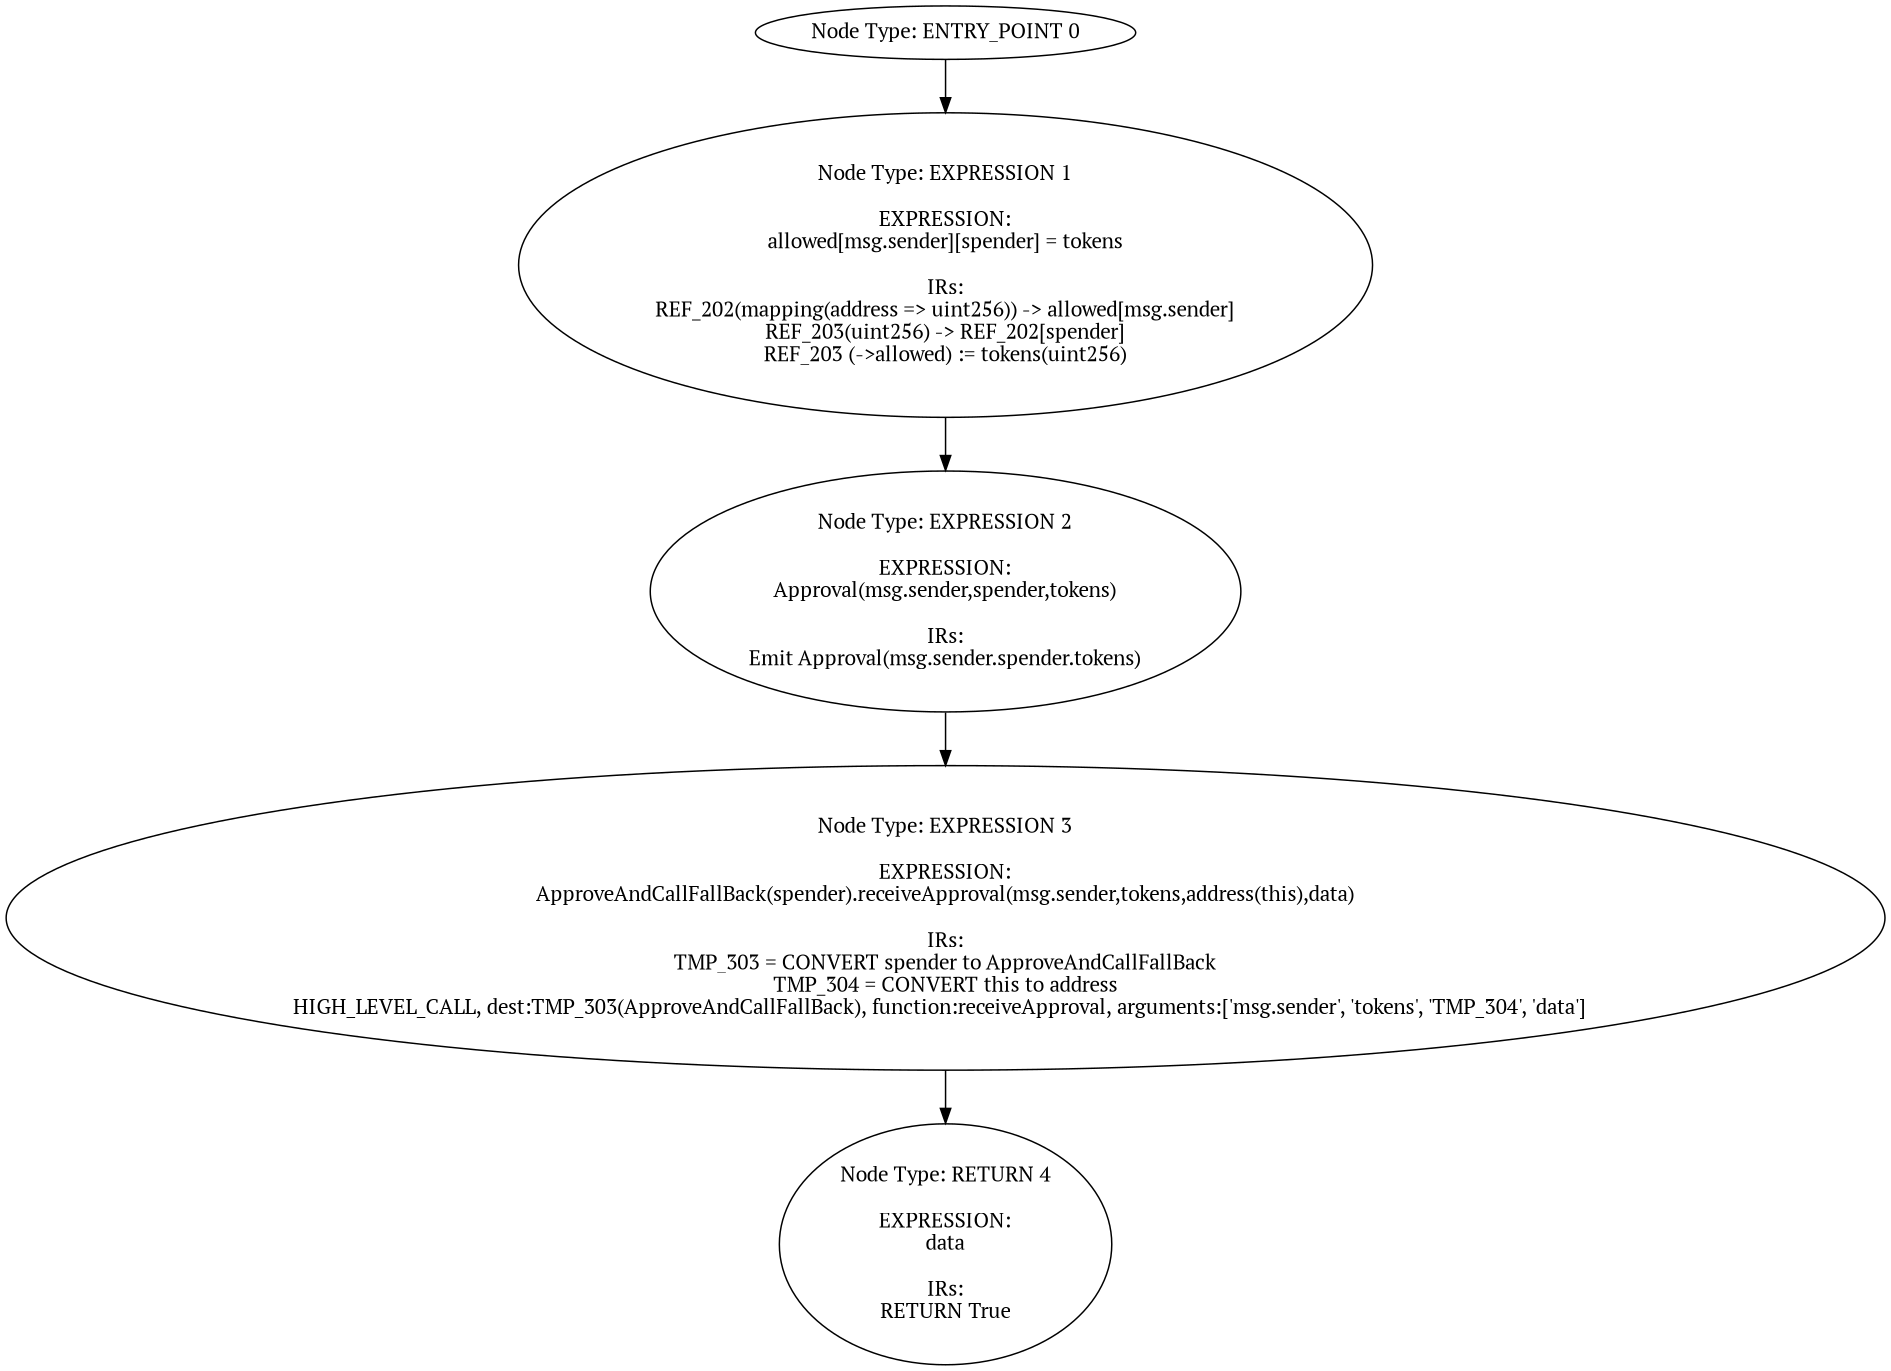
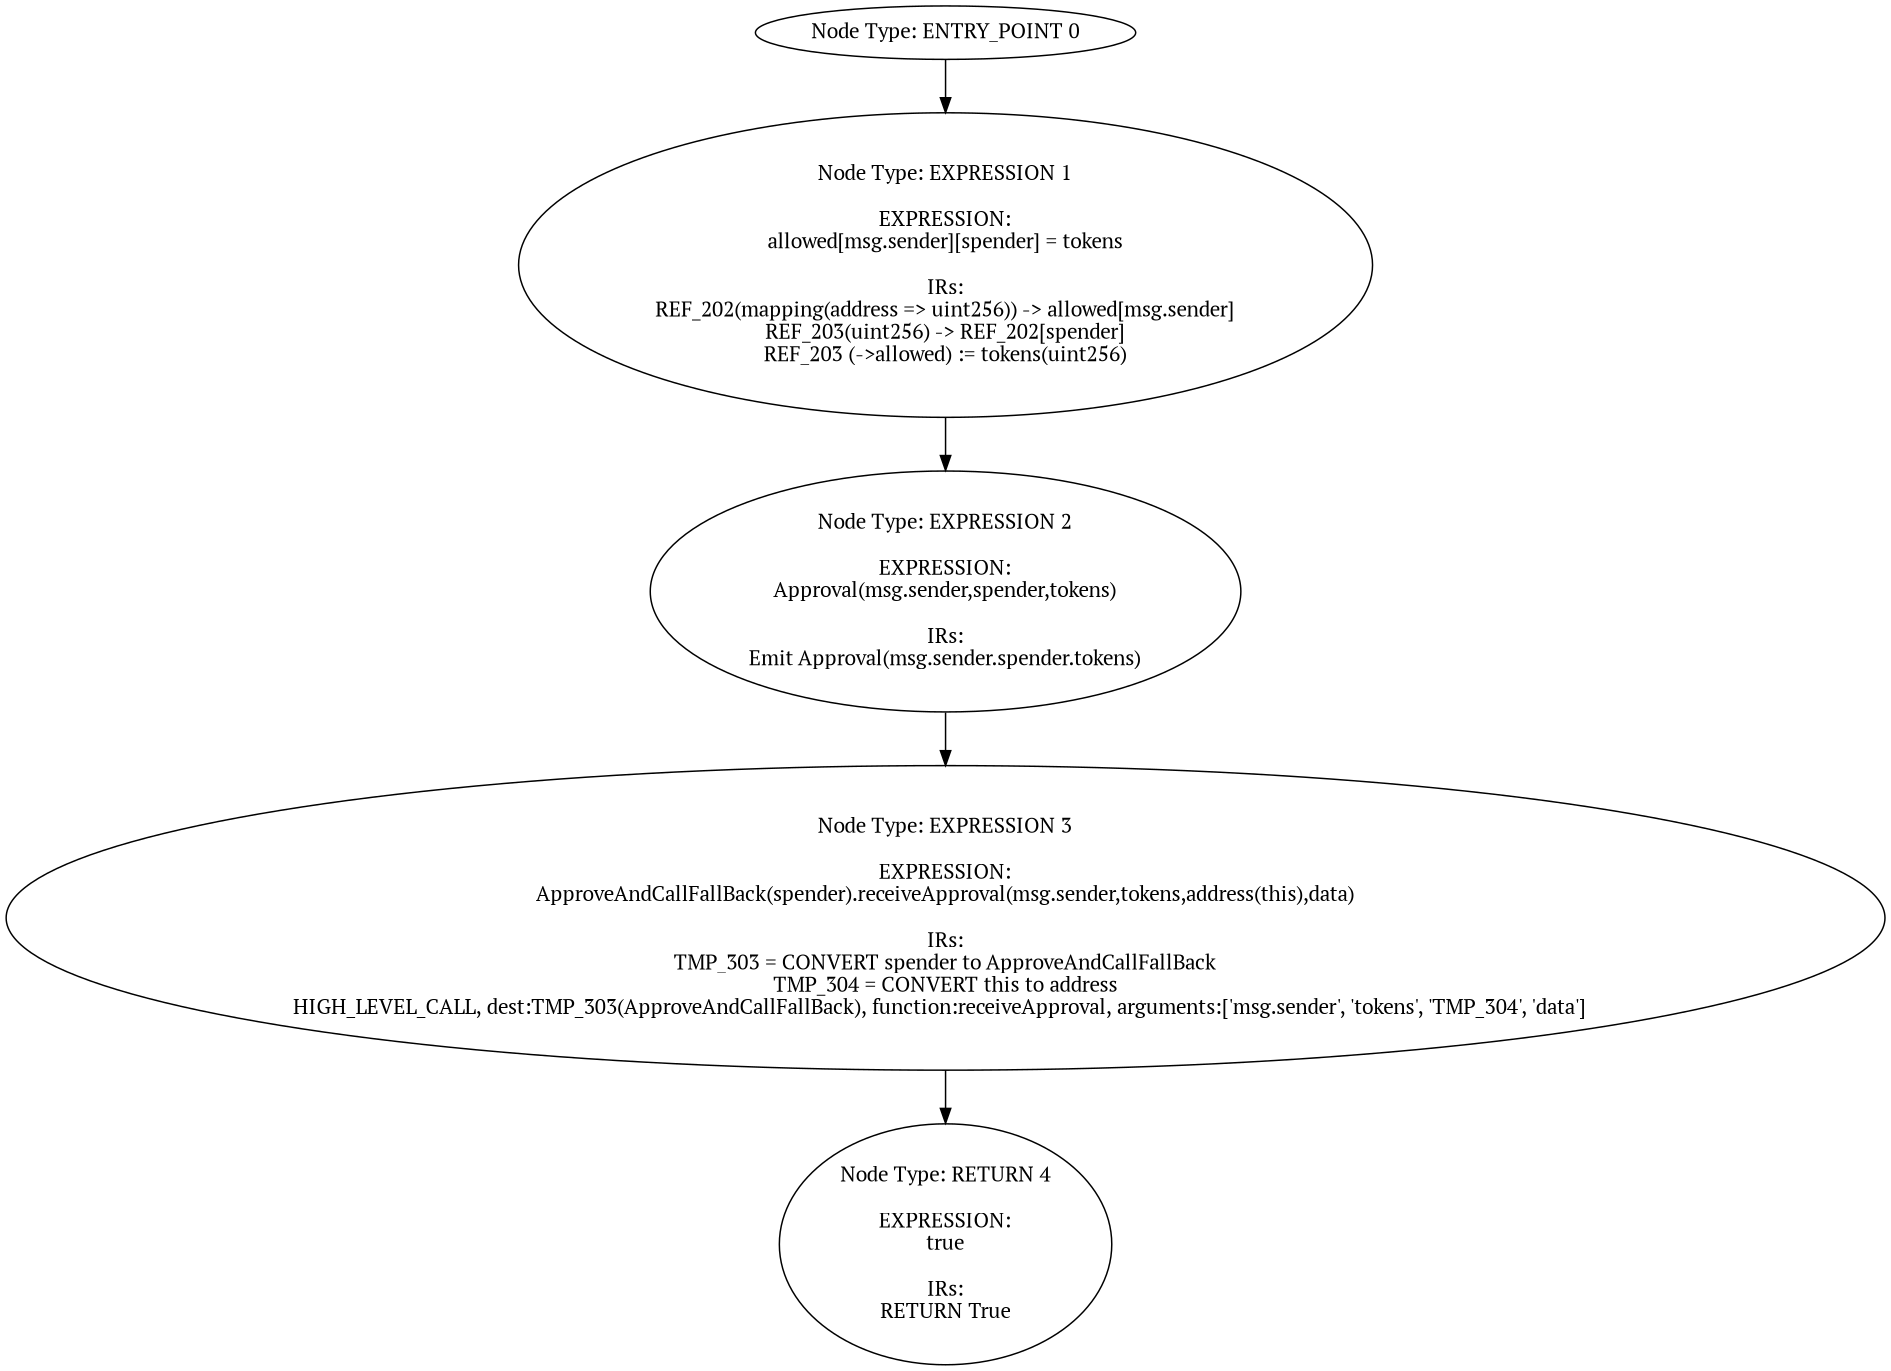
(946, 1244) -> (946, 1244)
